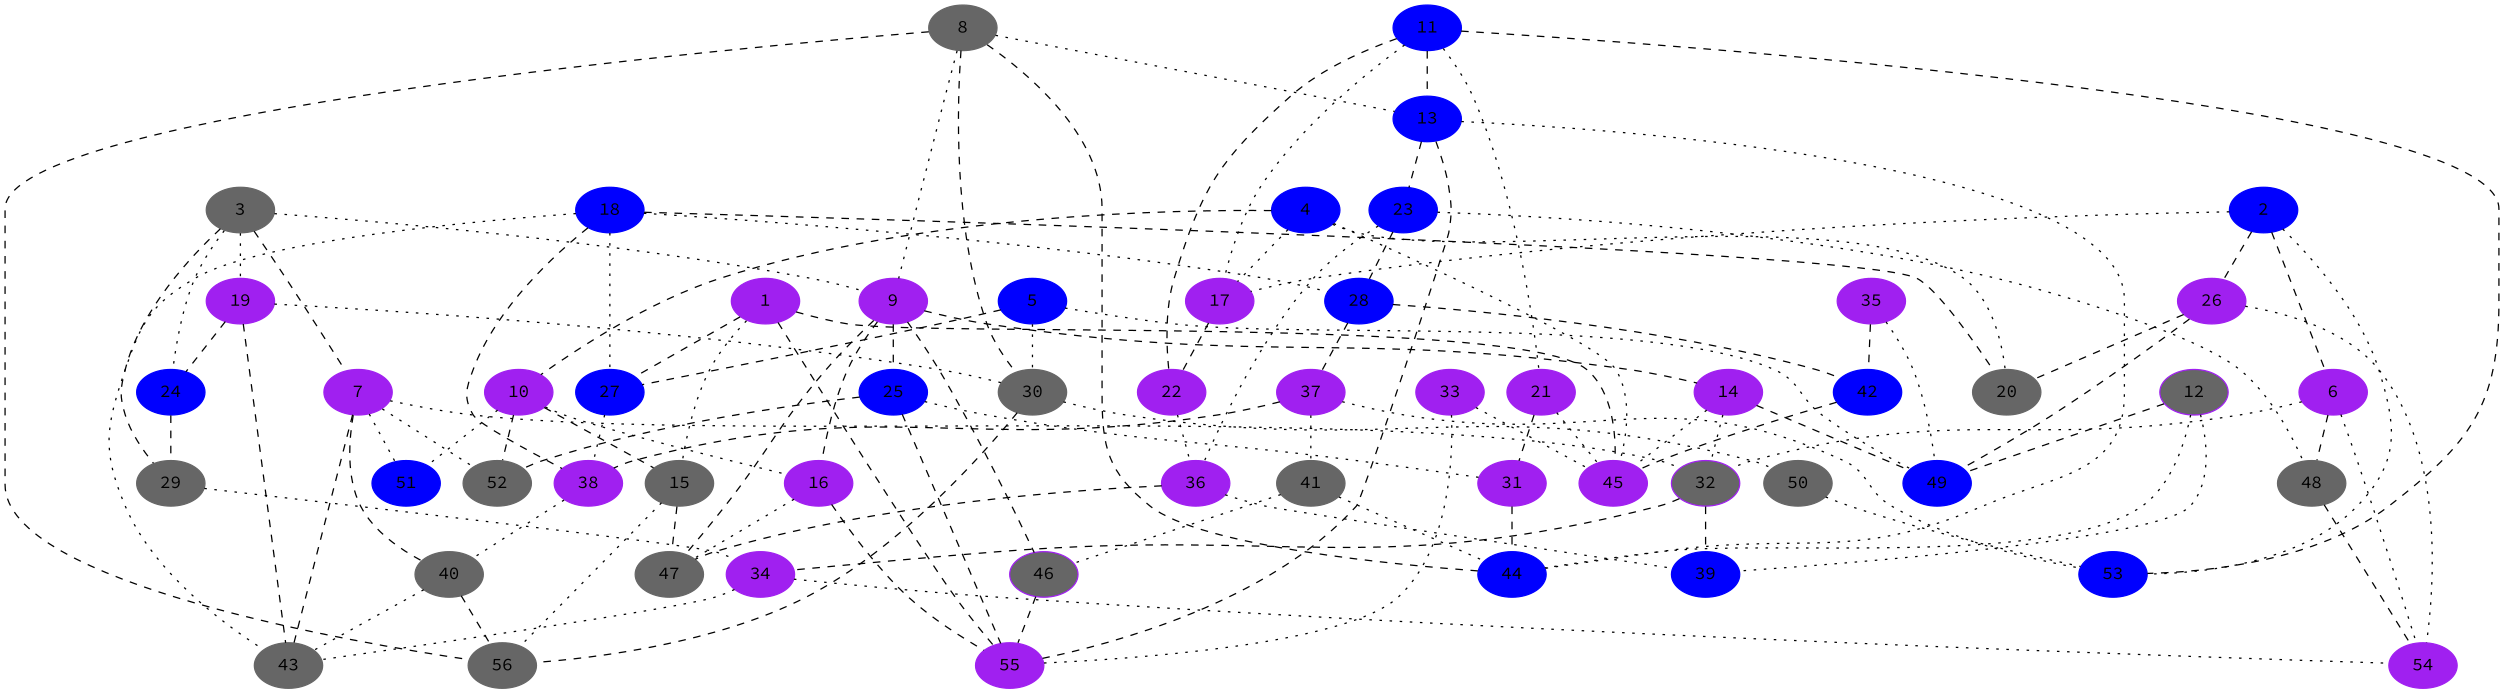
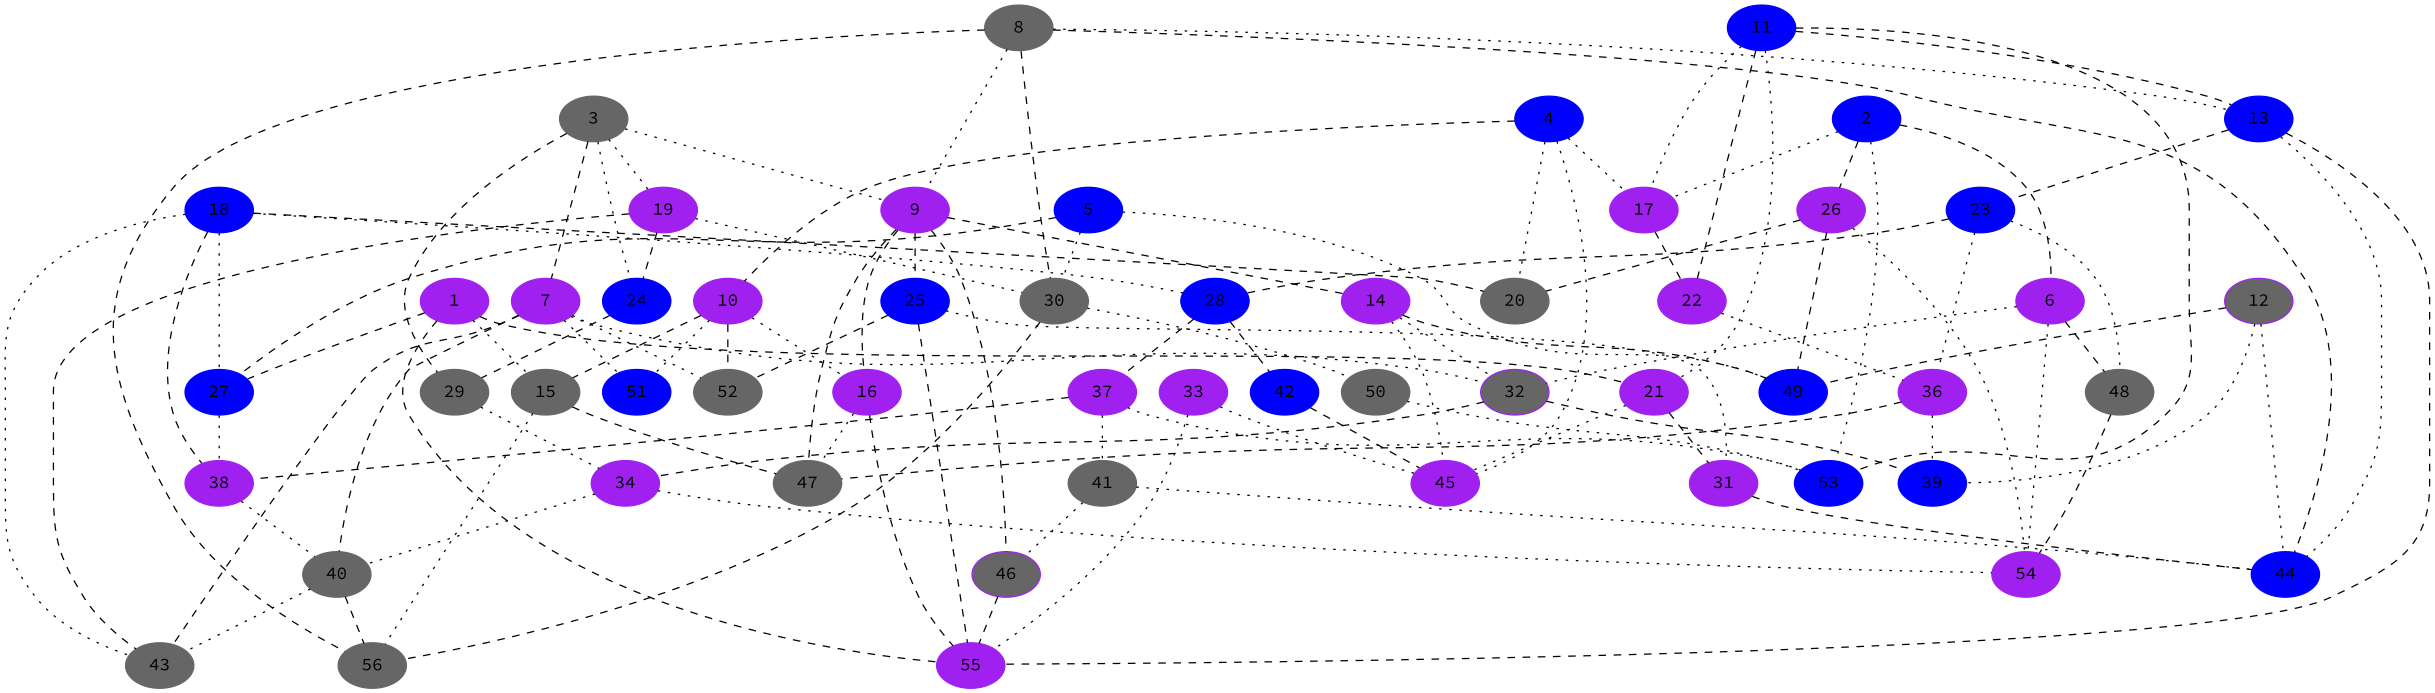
(1871, 301) -> none
(1152, 331) -> (936, 355)
(519, 631) -> (481, 529)
